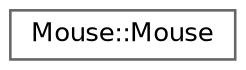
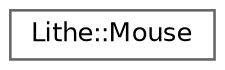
(123, 35) -> (112, 35)
